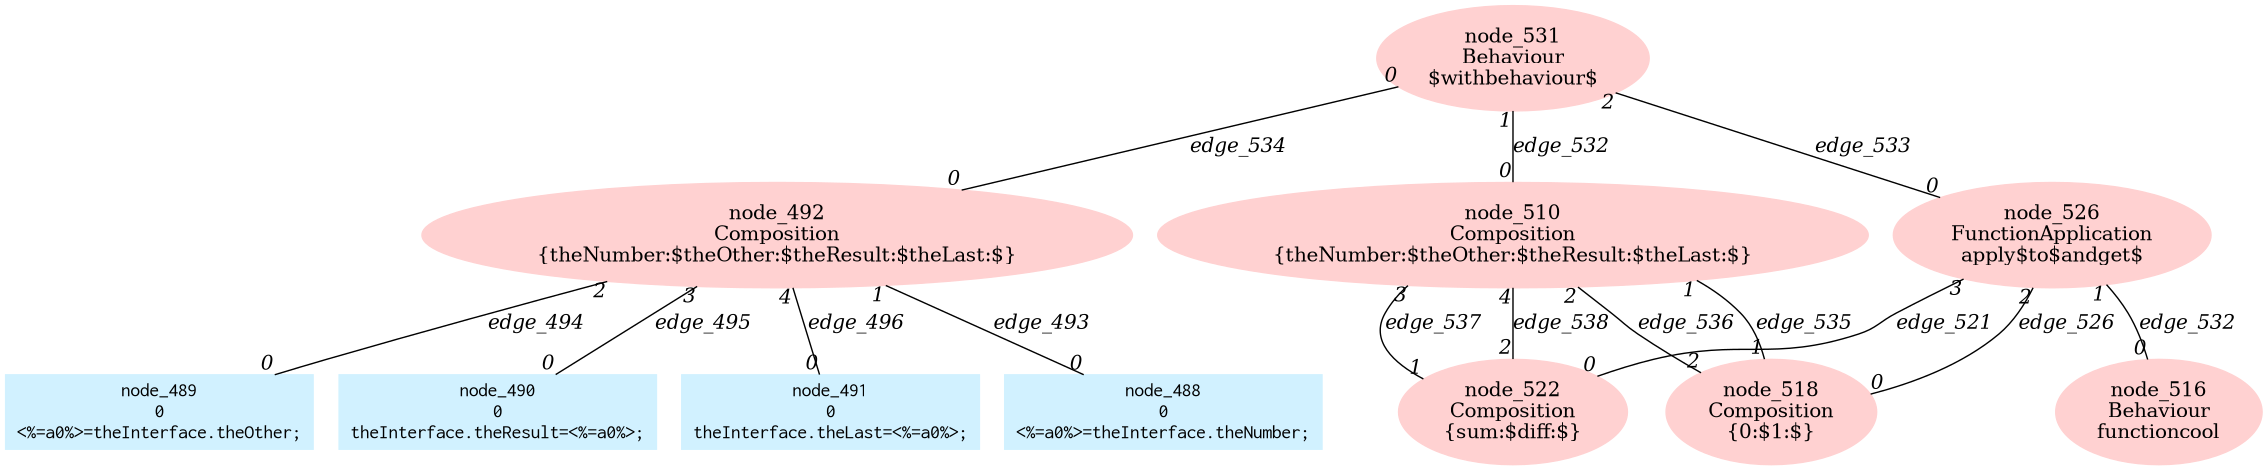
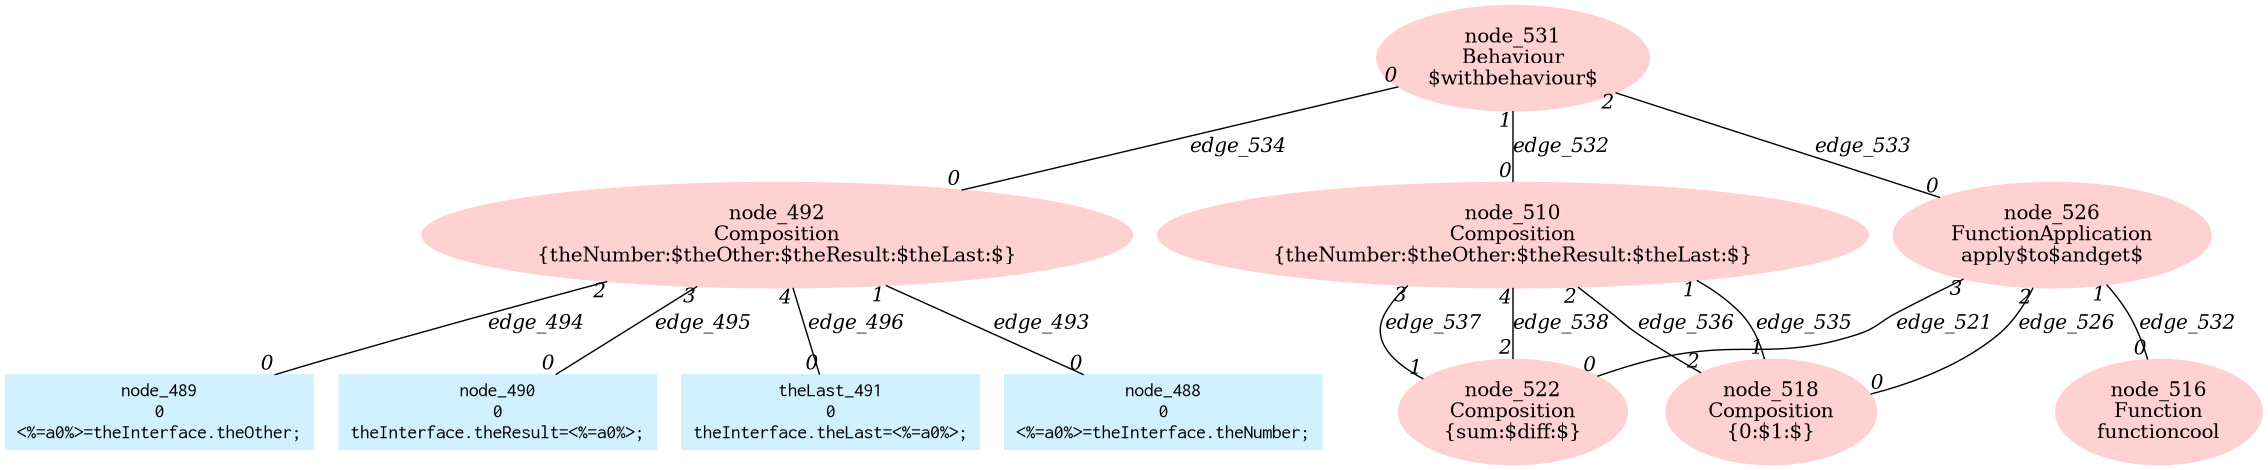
(831, 412) -> (831, 412)
(2159, 412) -> (2159, 412)
